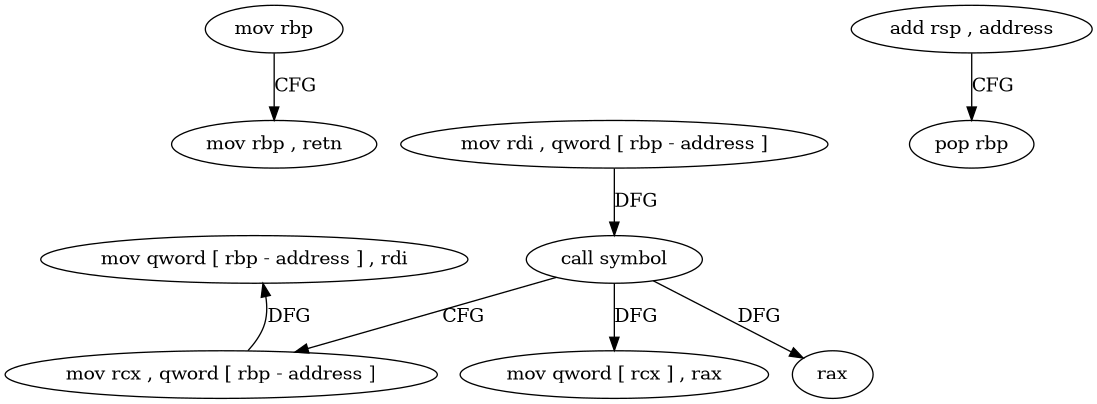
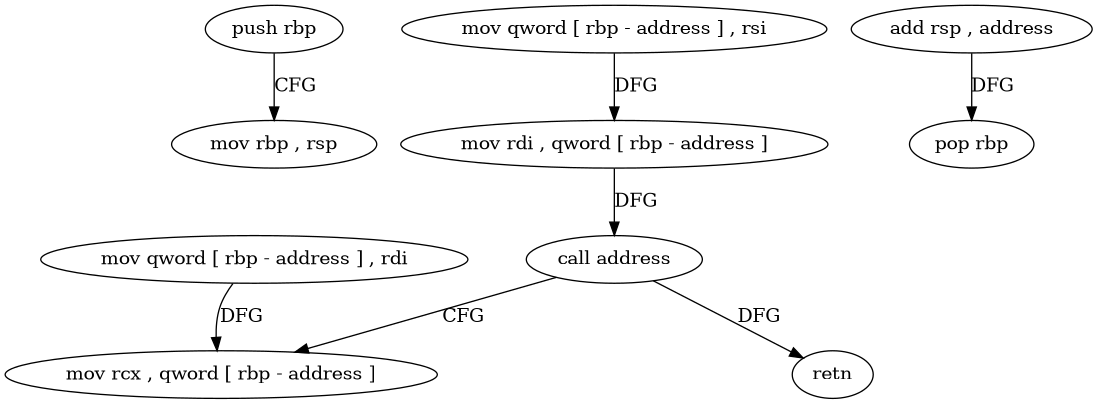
(274, 29) -> (274, 29)
none -> (614, 29)
(993, 87) -> (993, 87)
(274, 144) -> (274, 144)
(614, 259) -> (614, 259)
(264, 326) -> (219, 309)
(614, 375) -> none
(833, 375) -> (833, 375)
